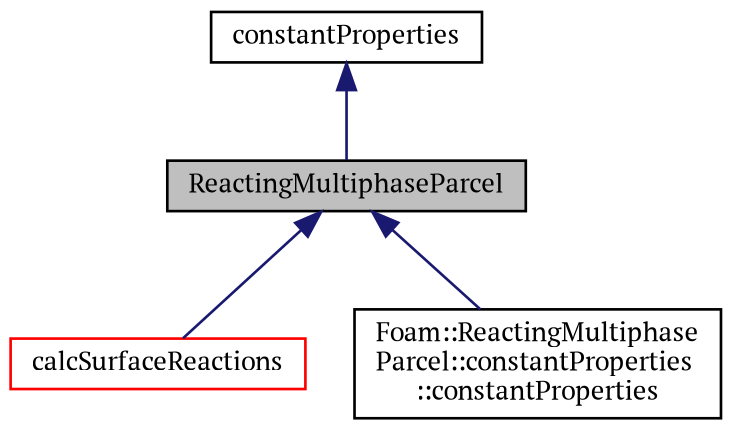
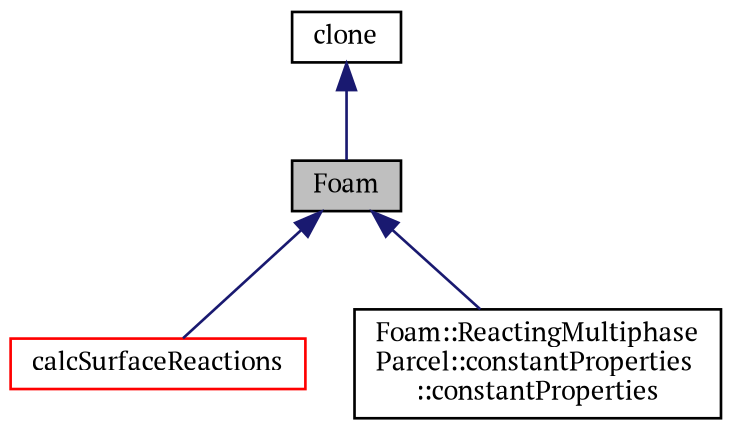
(347, 37) -> (347, 37)
(347, 186) -> (347, 186)
